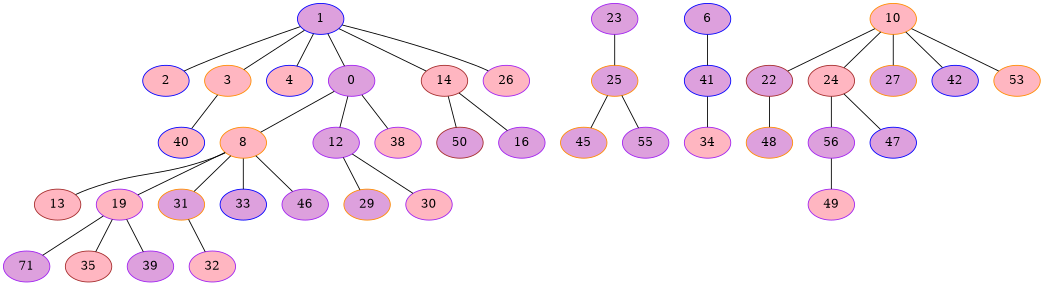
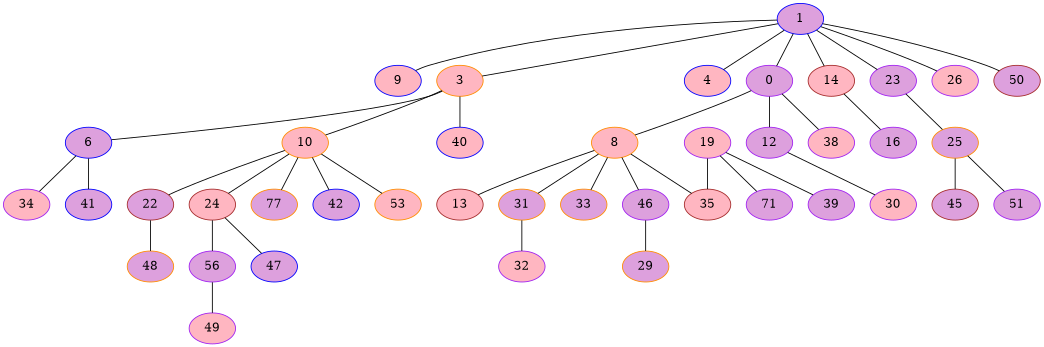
none -> (847, 50)
(166, 81) -> (398, 81)
(893, 81) -> (274, 205)
(452, 112) -> (912, 43)
(708, 112) -> (58, 174)
none -> (384, 114)
none -> (278, 122)
(584, 143) -> (955, 205)
(646, 143) -> (1017, 205)
(181, 174) -> (661, 174)
(352, 174) -> (646, 236)
(243, 205) -> (584, 205)
